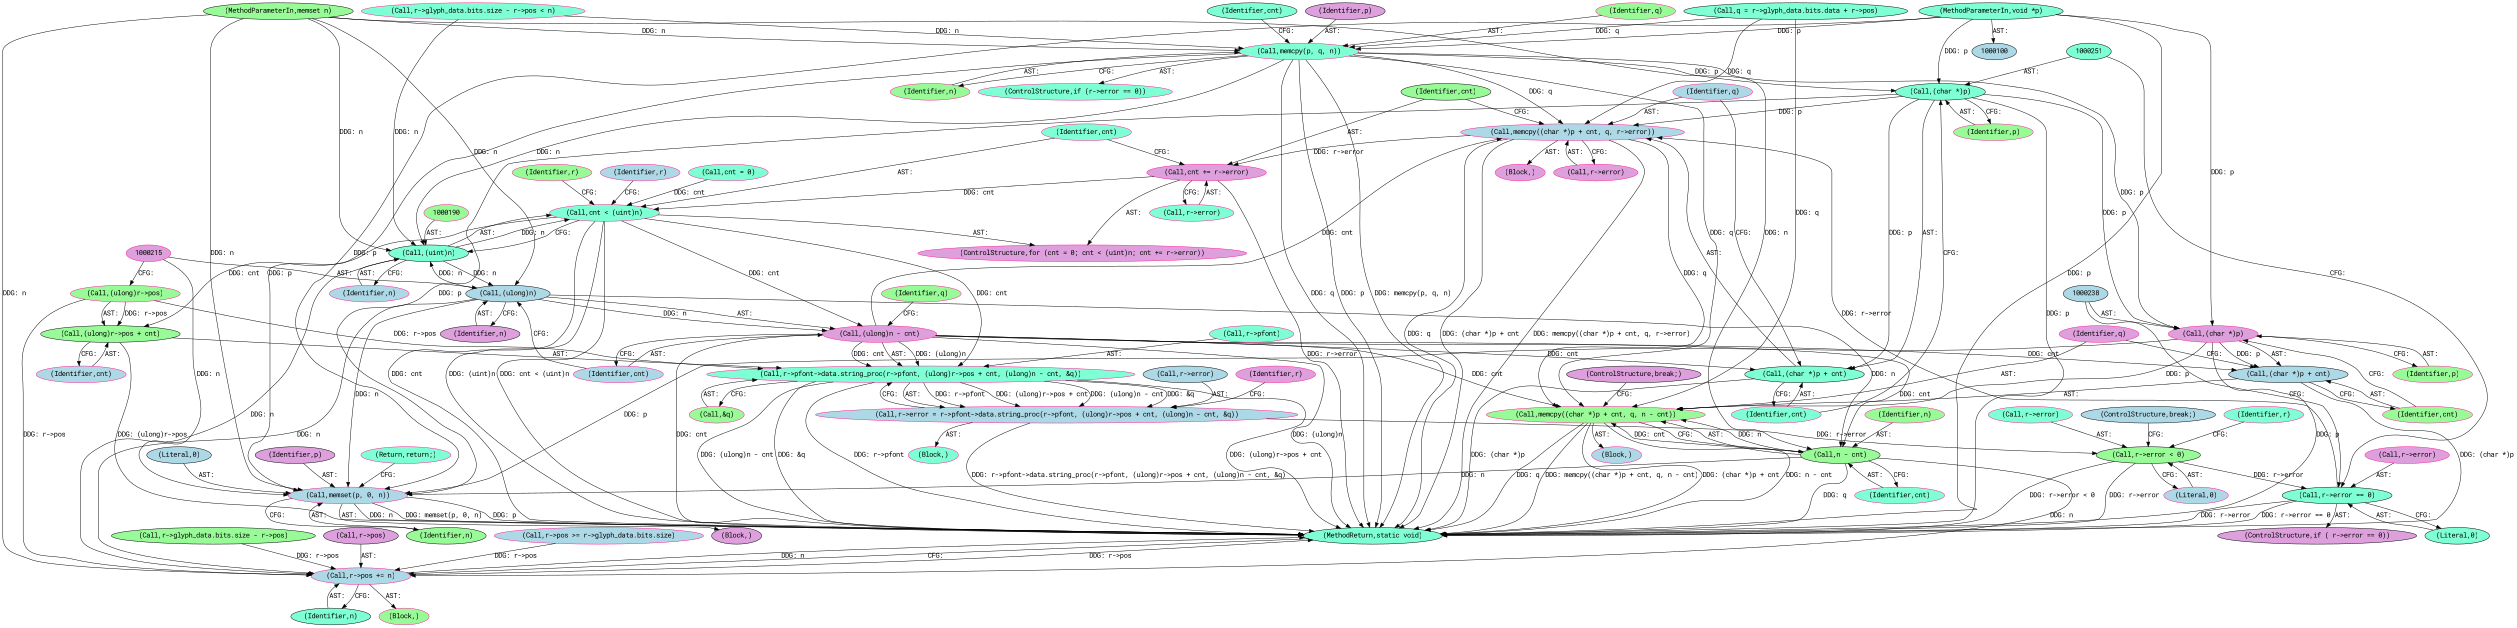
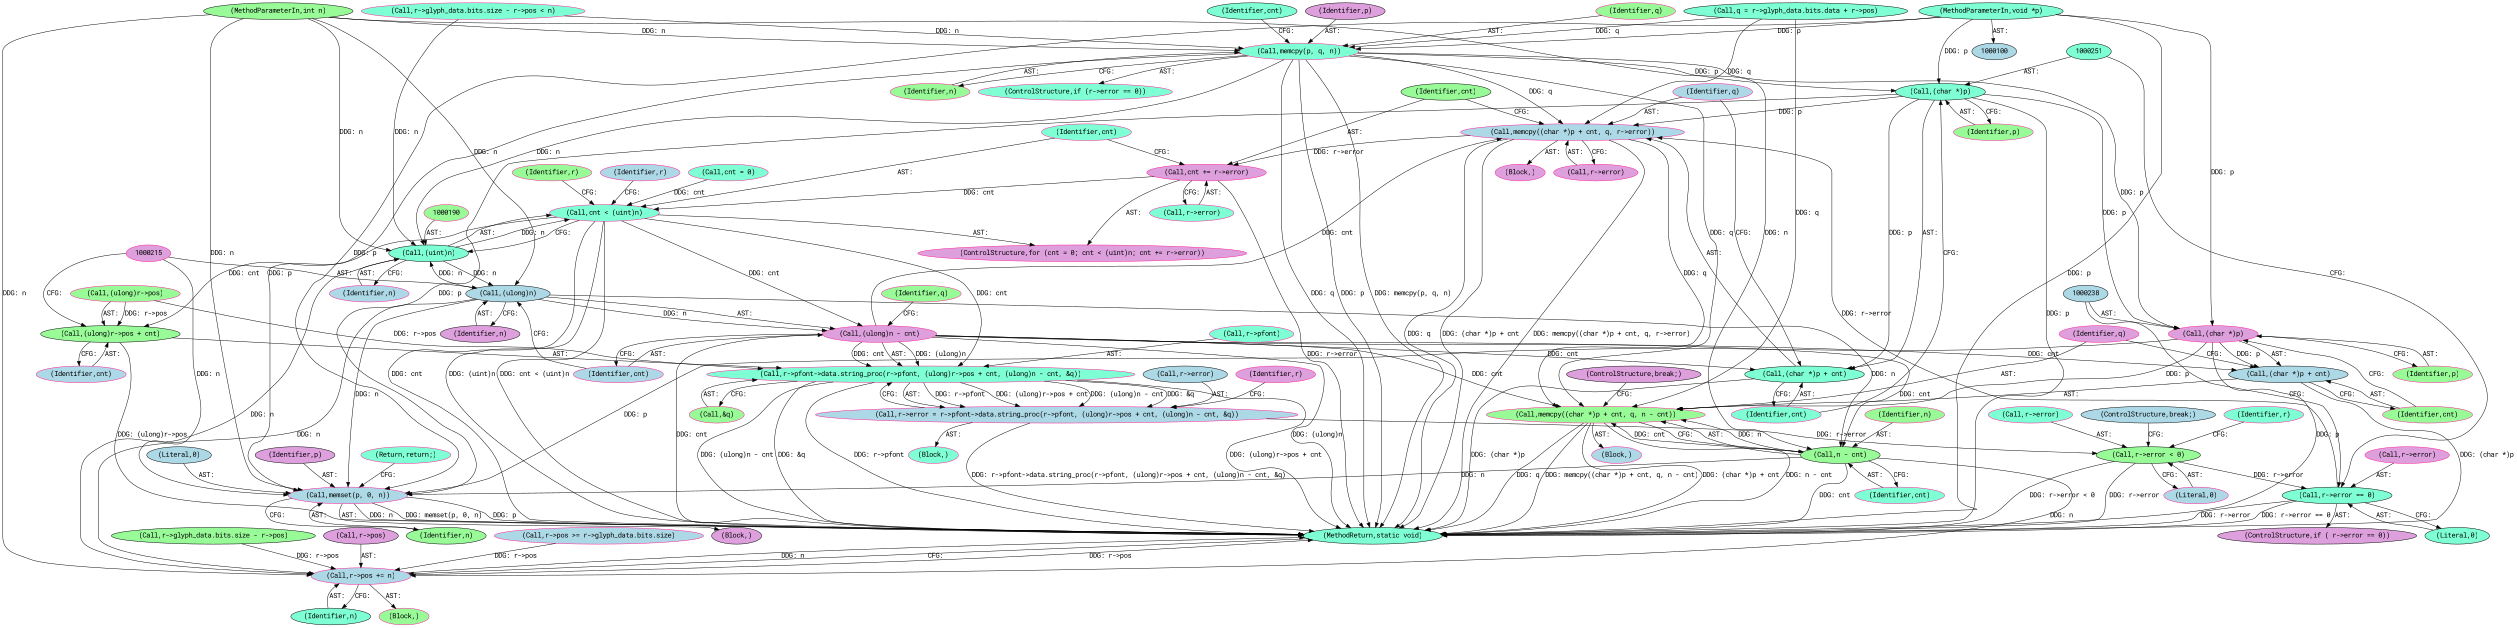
(278, 11) -> (278, 11)
(138, 271) -> (56, 275)
(1835, 495) -> (1835, 495)
(27, 548) -> none
